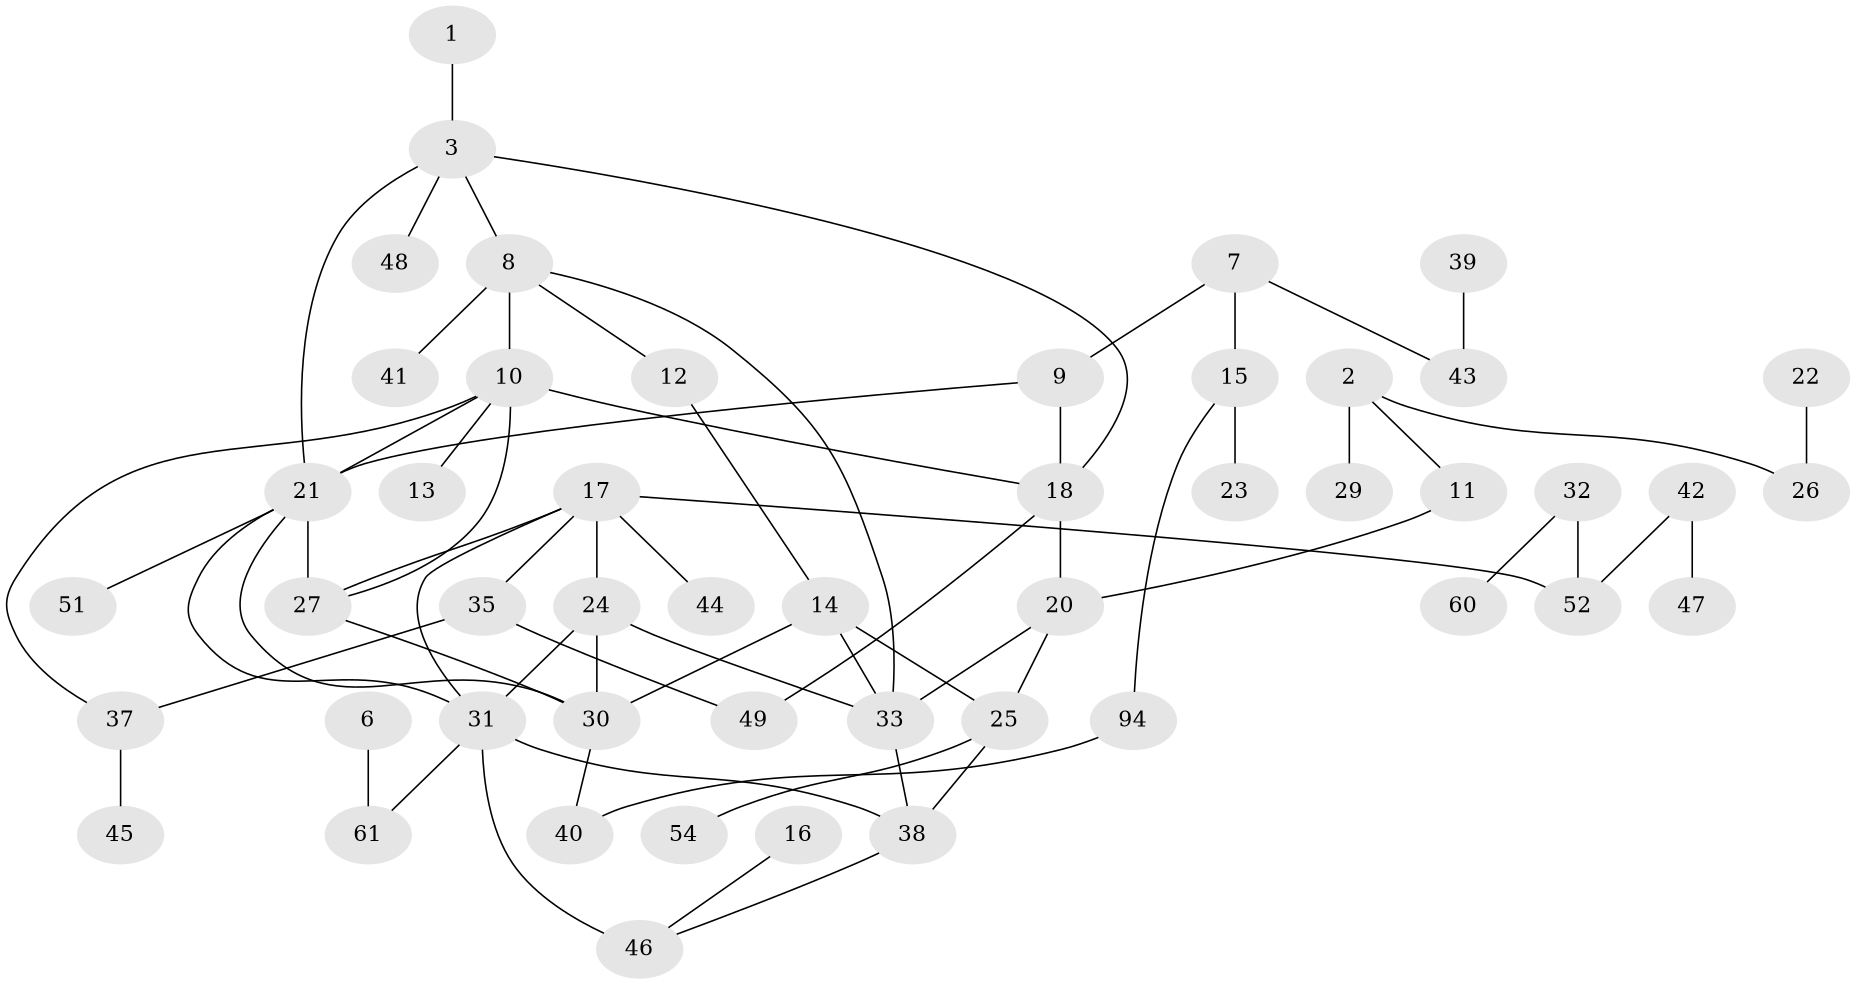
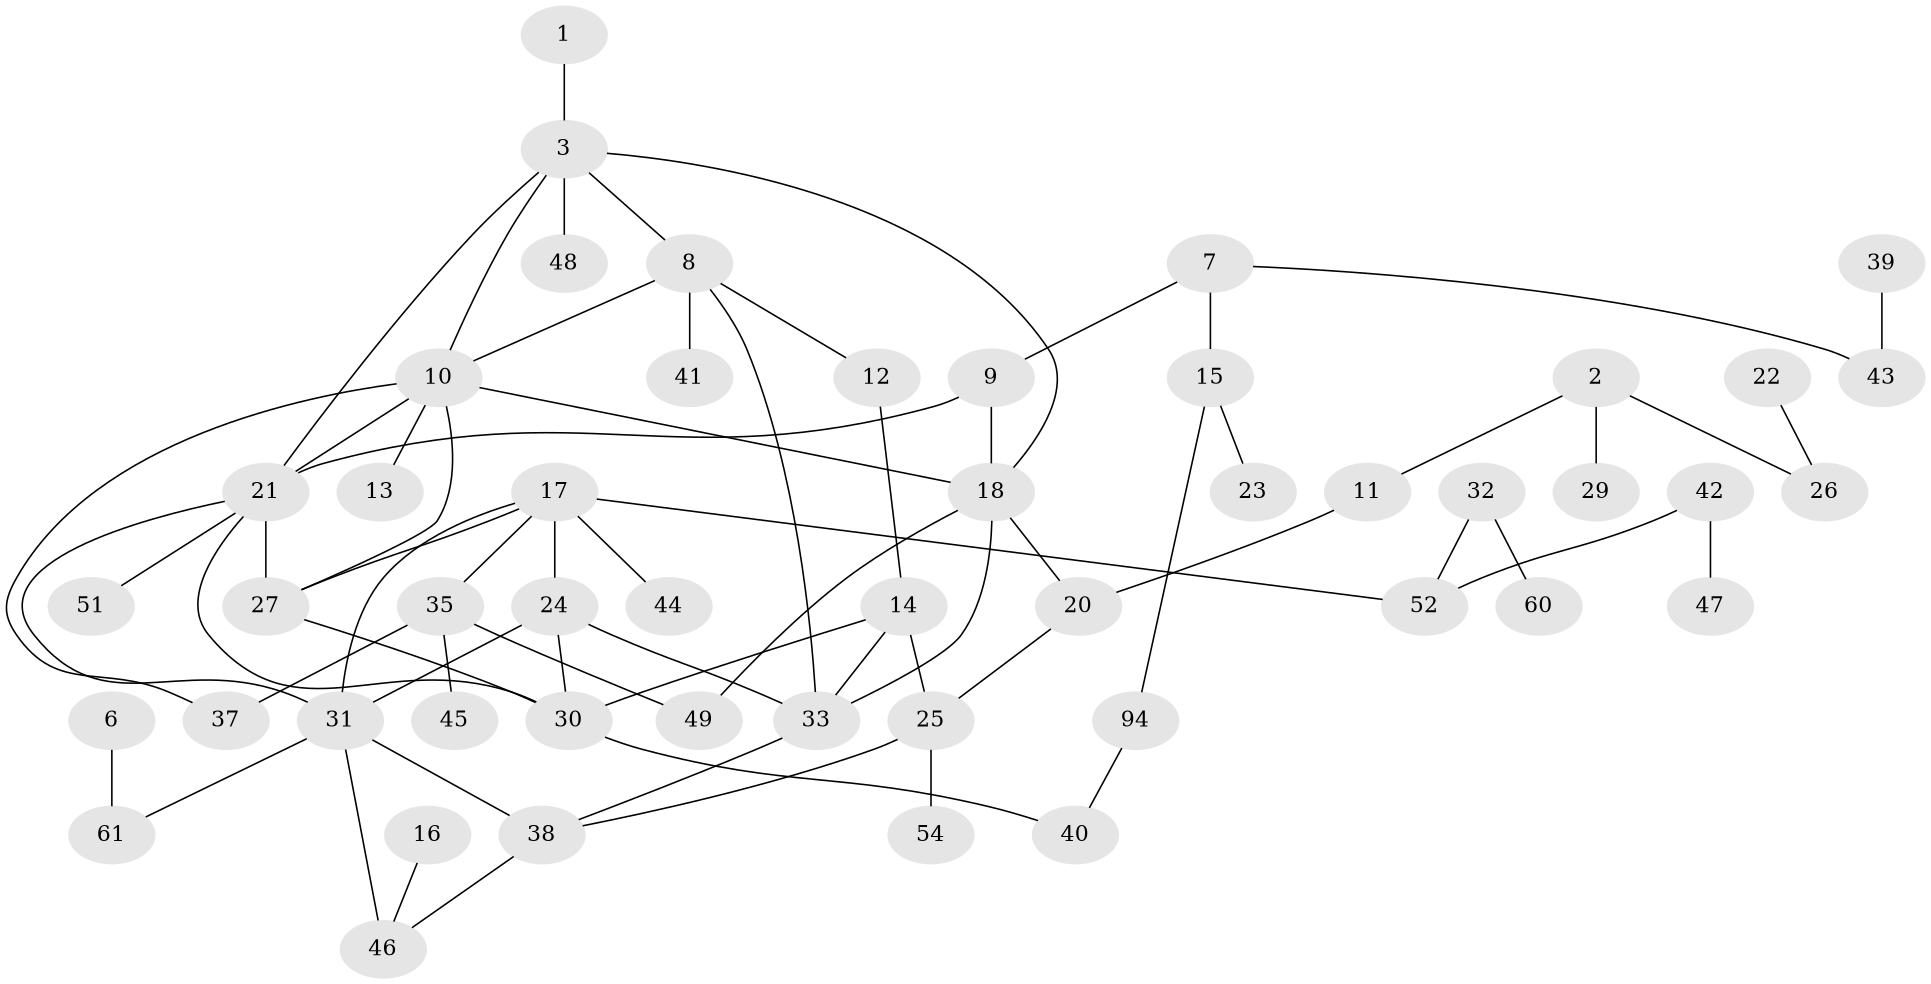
none -> (493, 260)
(976, 663) -> (958, 639)
(121, 778) -> (446, 653)
